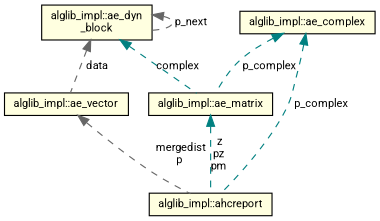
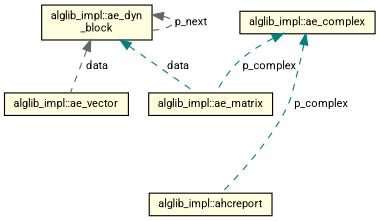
(177, 66) -> (177, 66)
(211, 160) -> none
(136, 161) -> none
